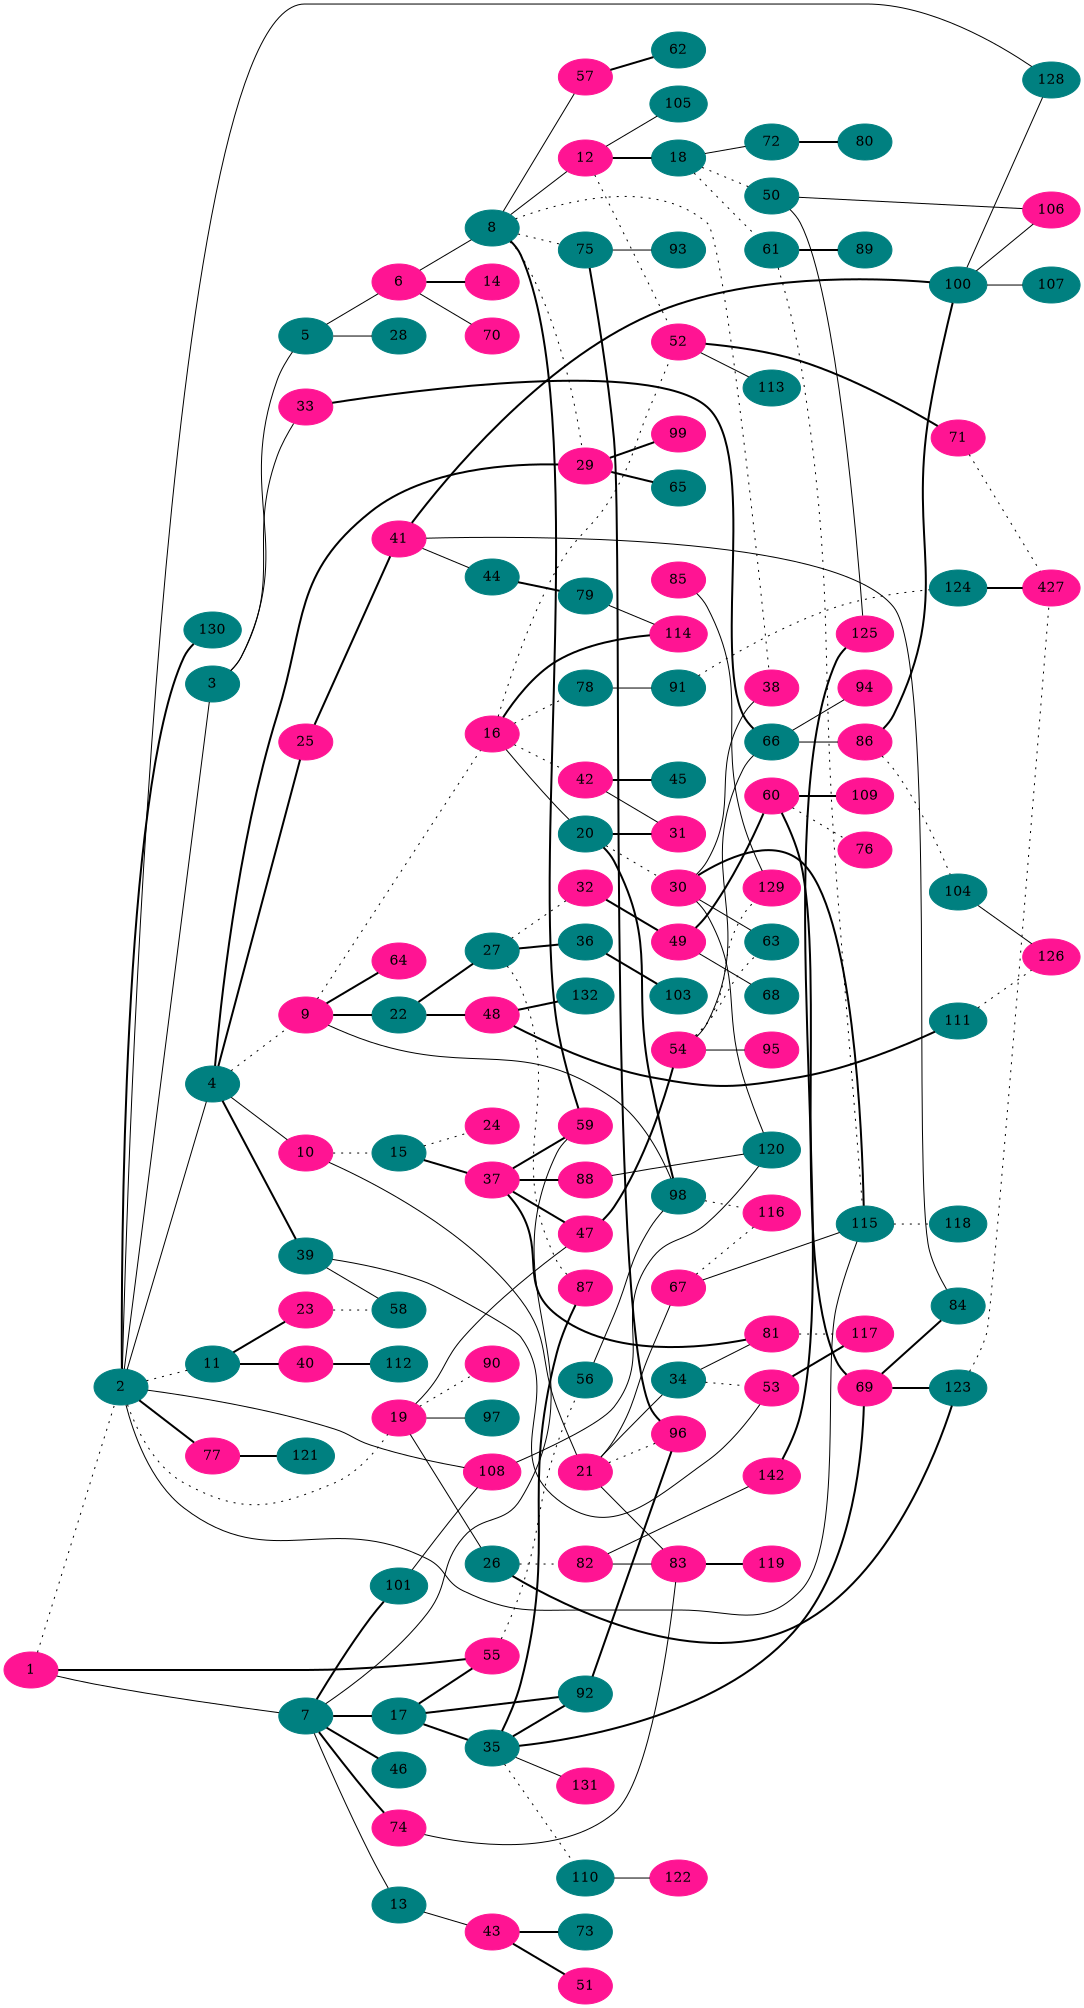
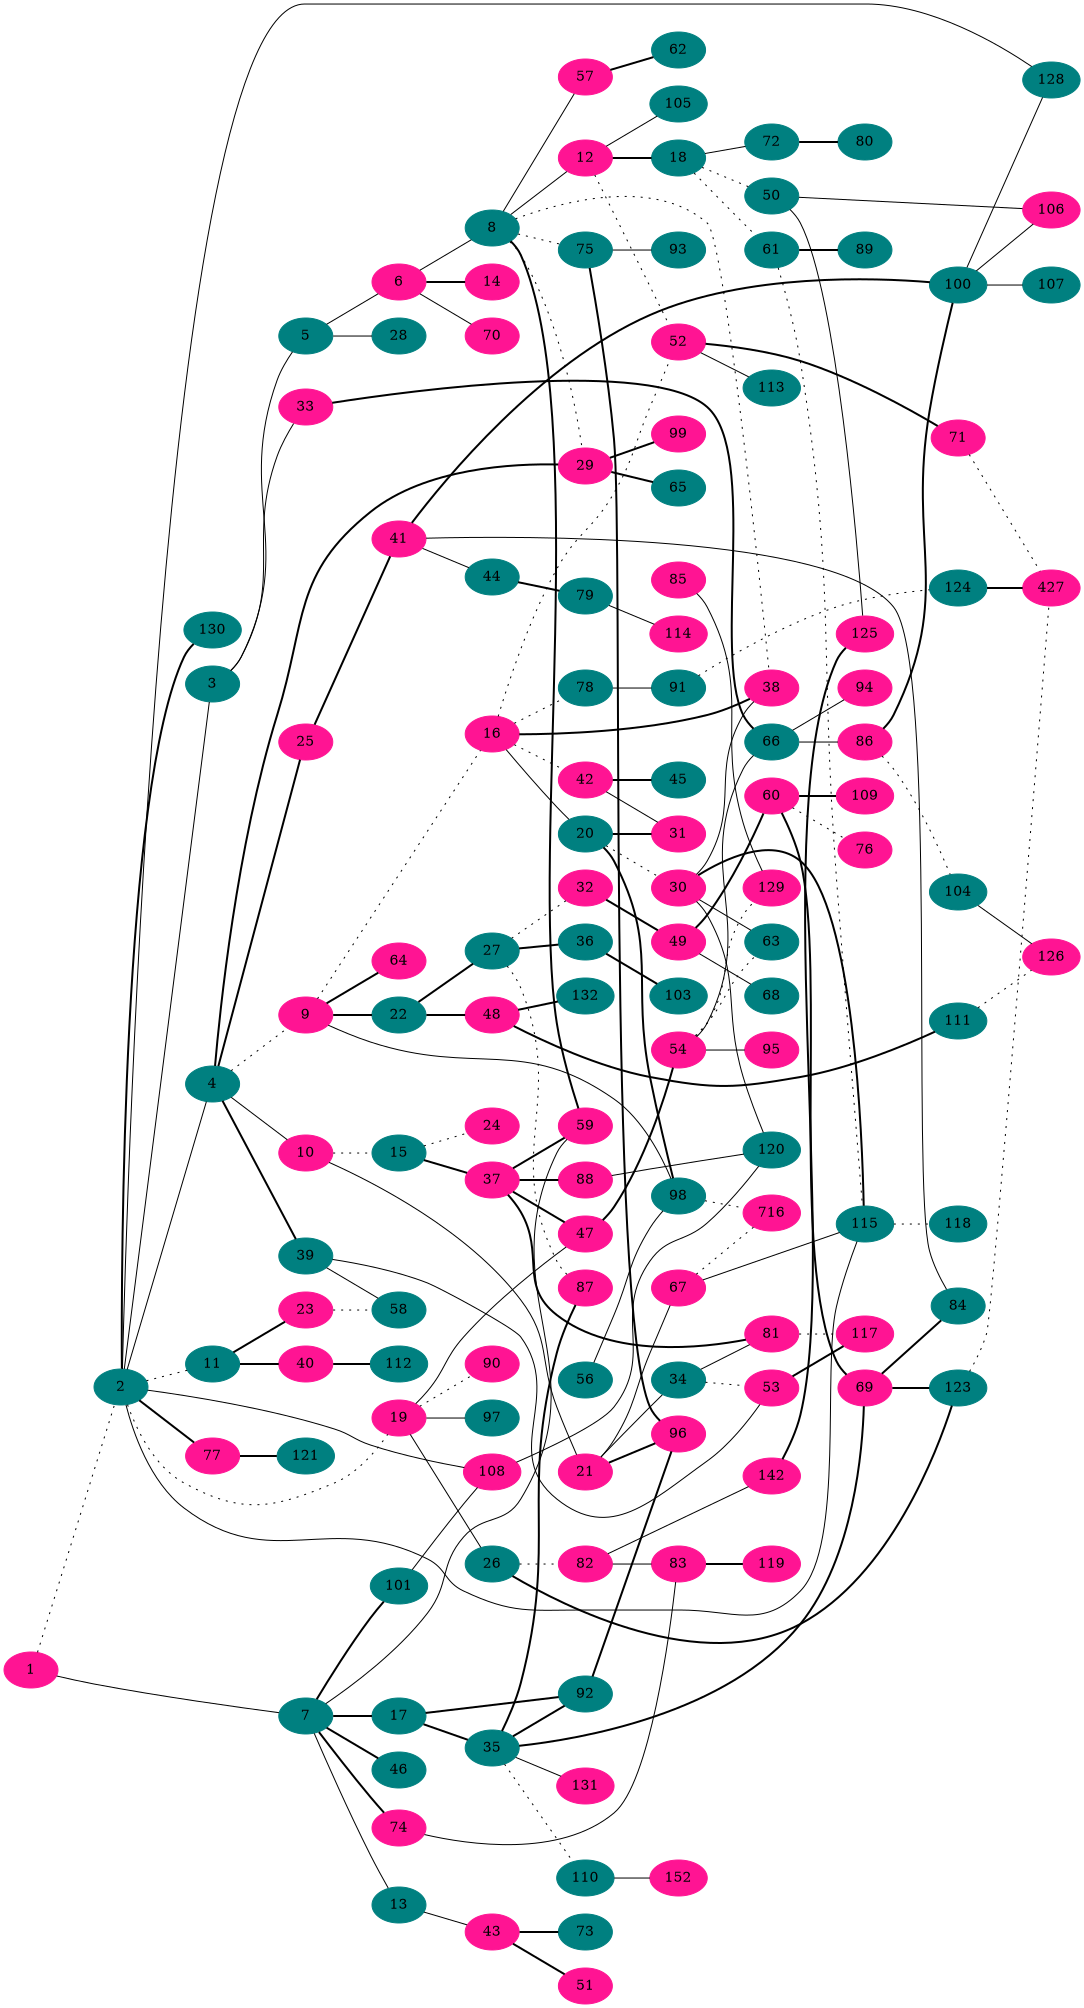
(565, 657) -> (637, 727)
(772, 1213) -> (772, 1213)
(632, 1453) -> (632, 1453)
(632, 1518) -> none
(492, 1656) -> none
(679, 1878) -> (679, 1878)
